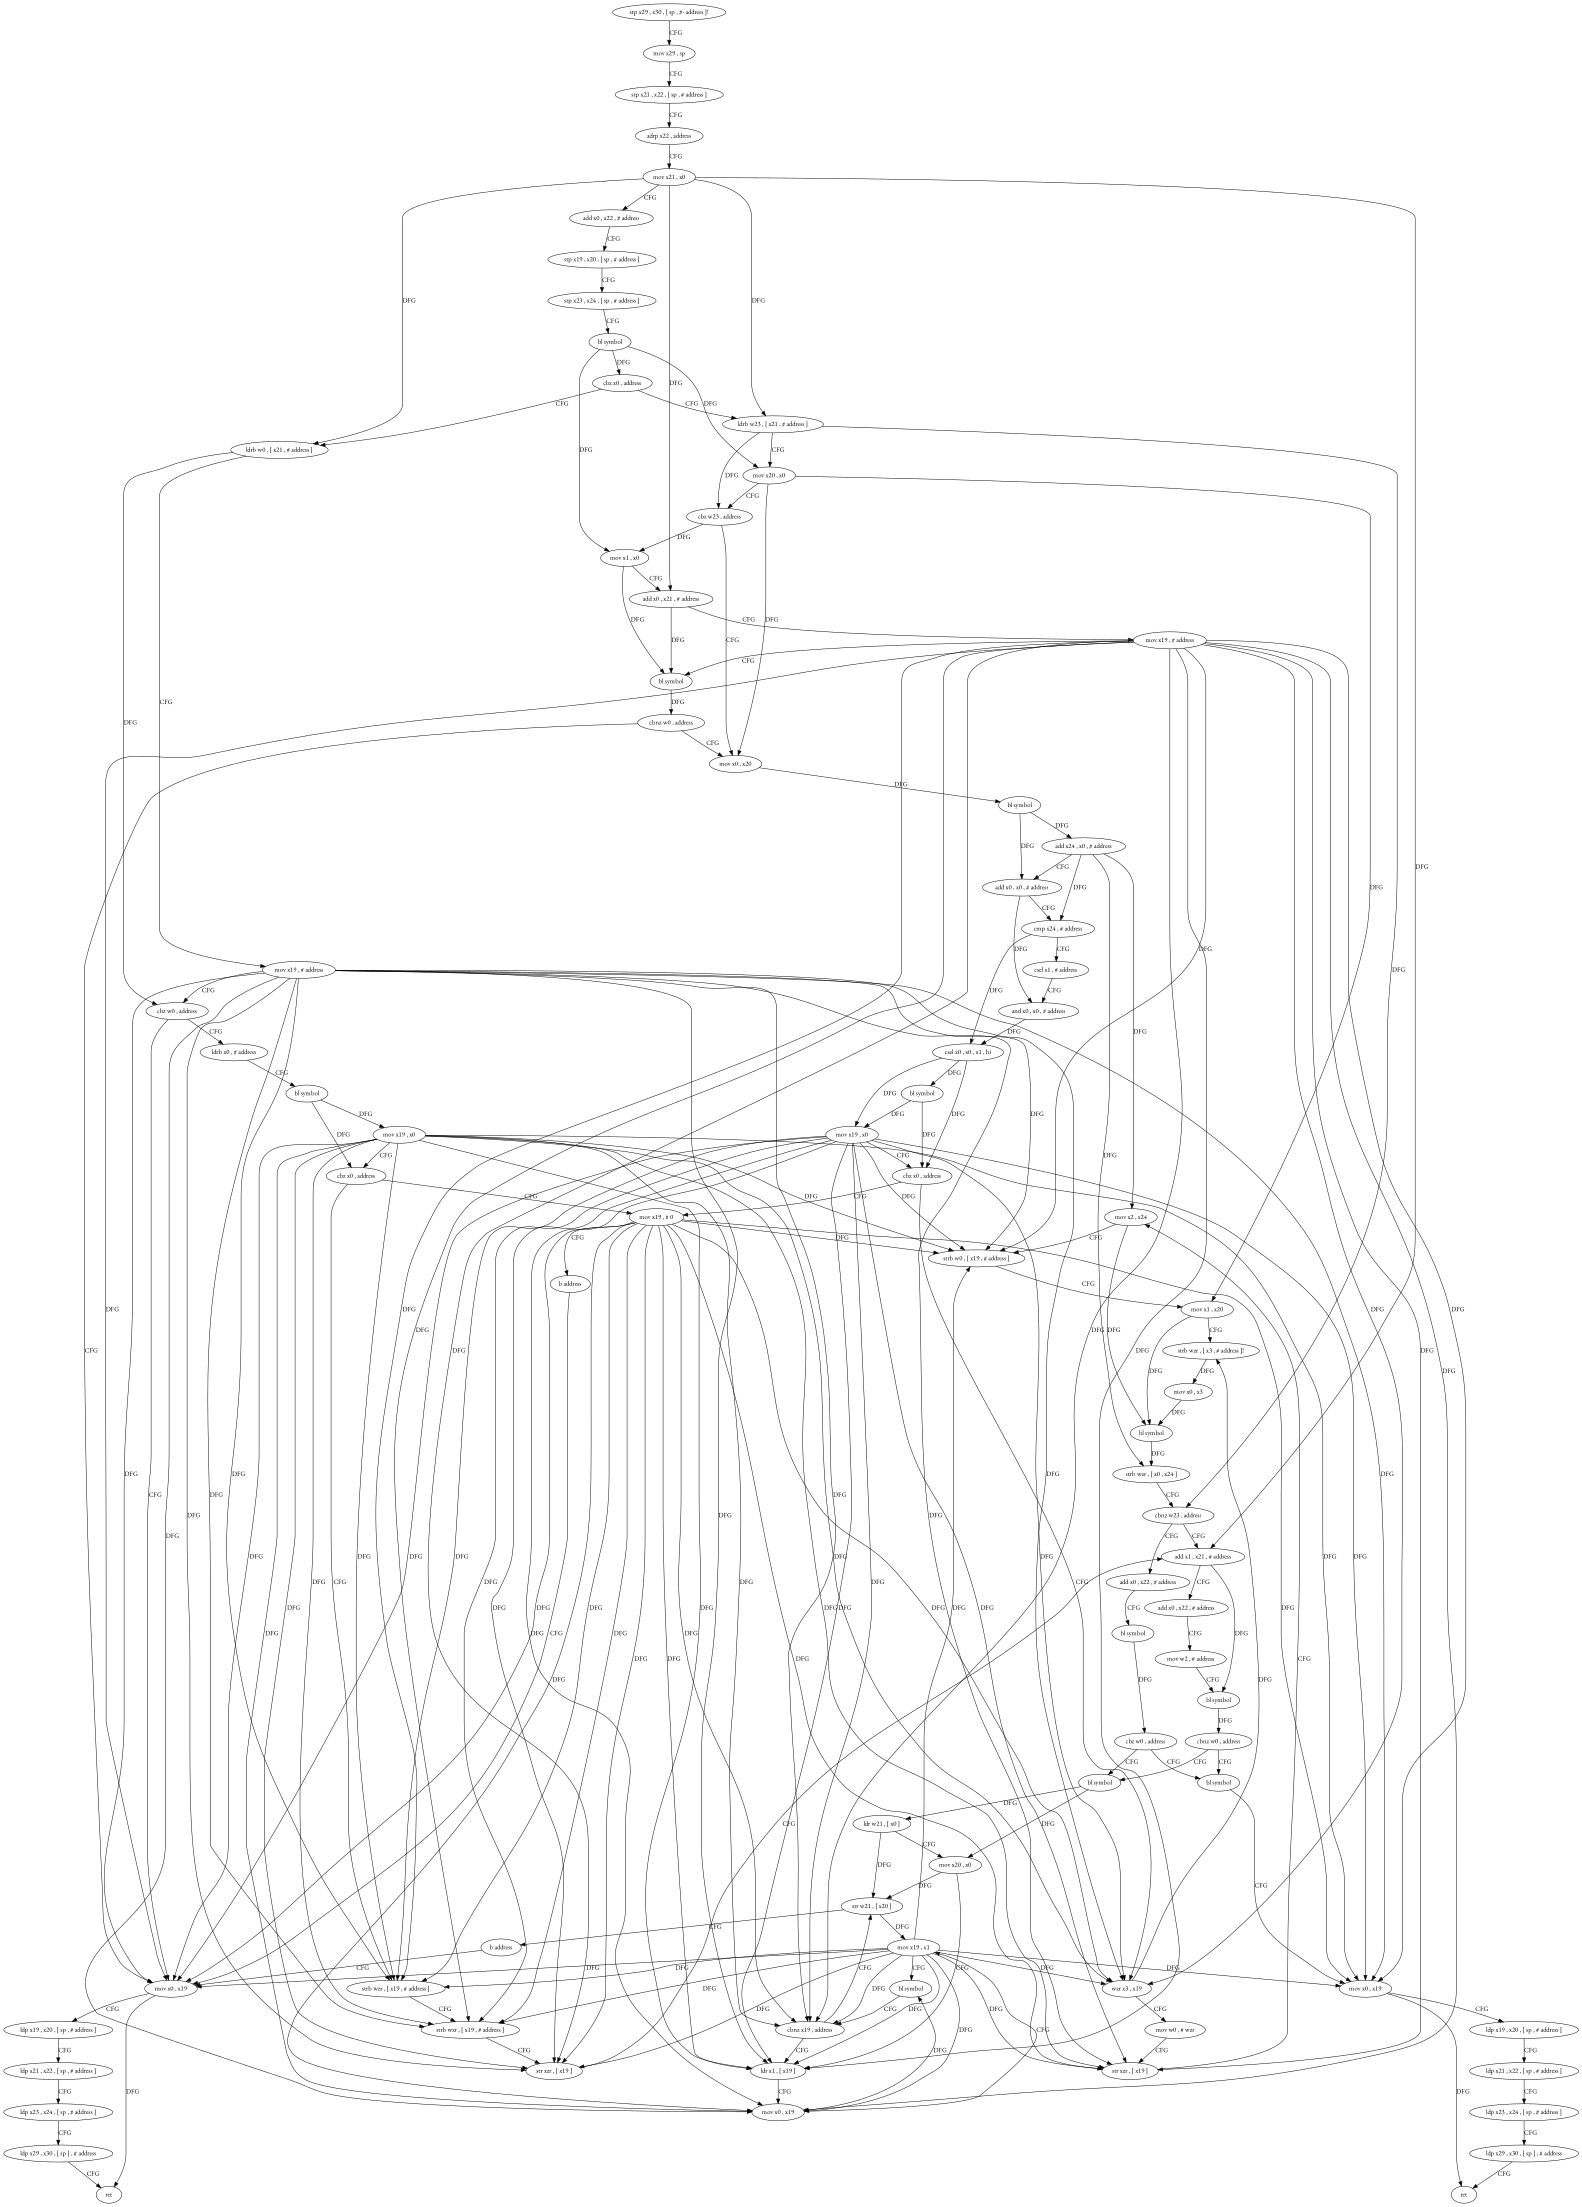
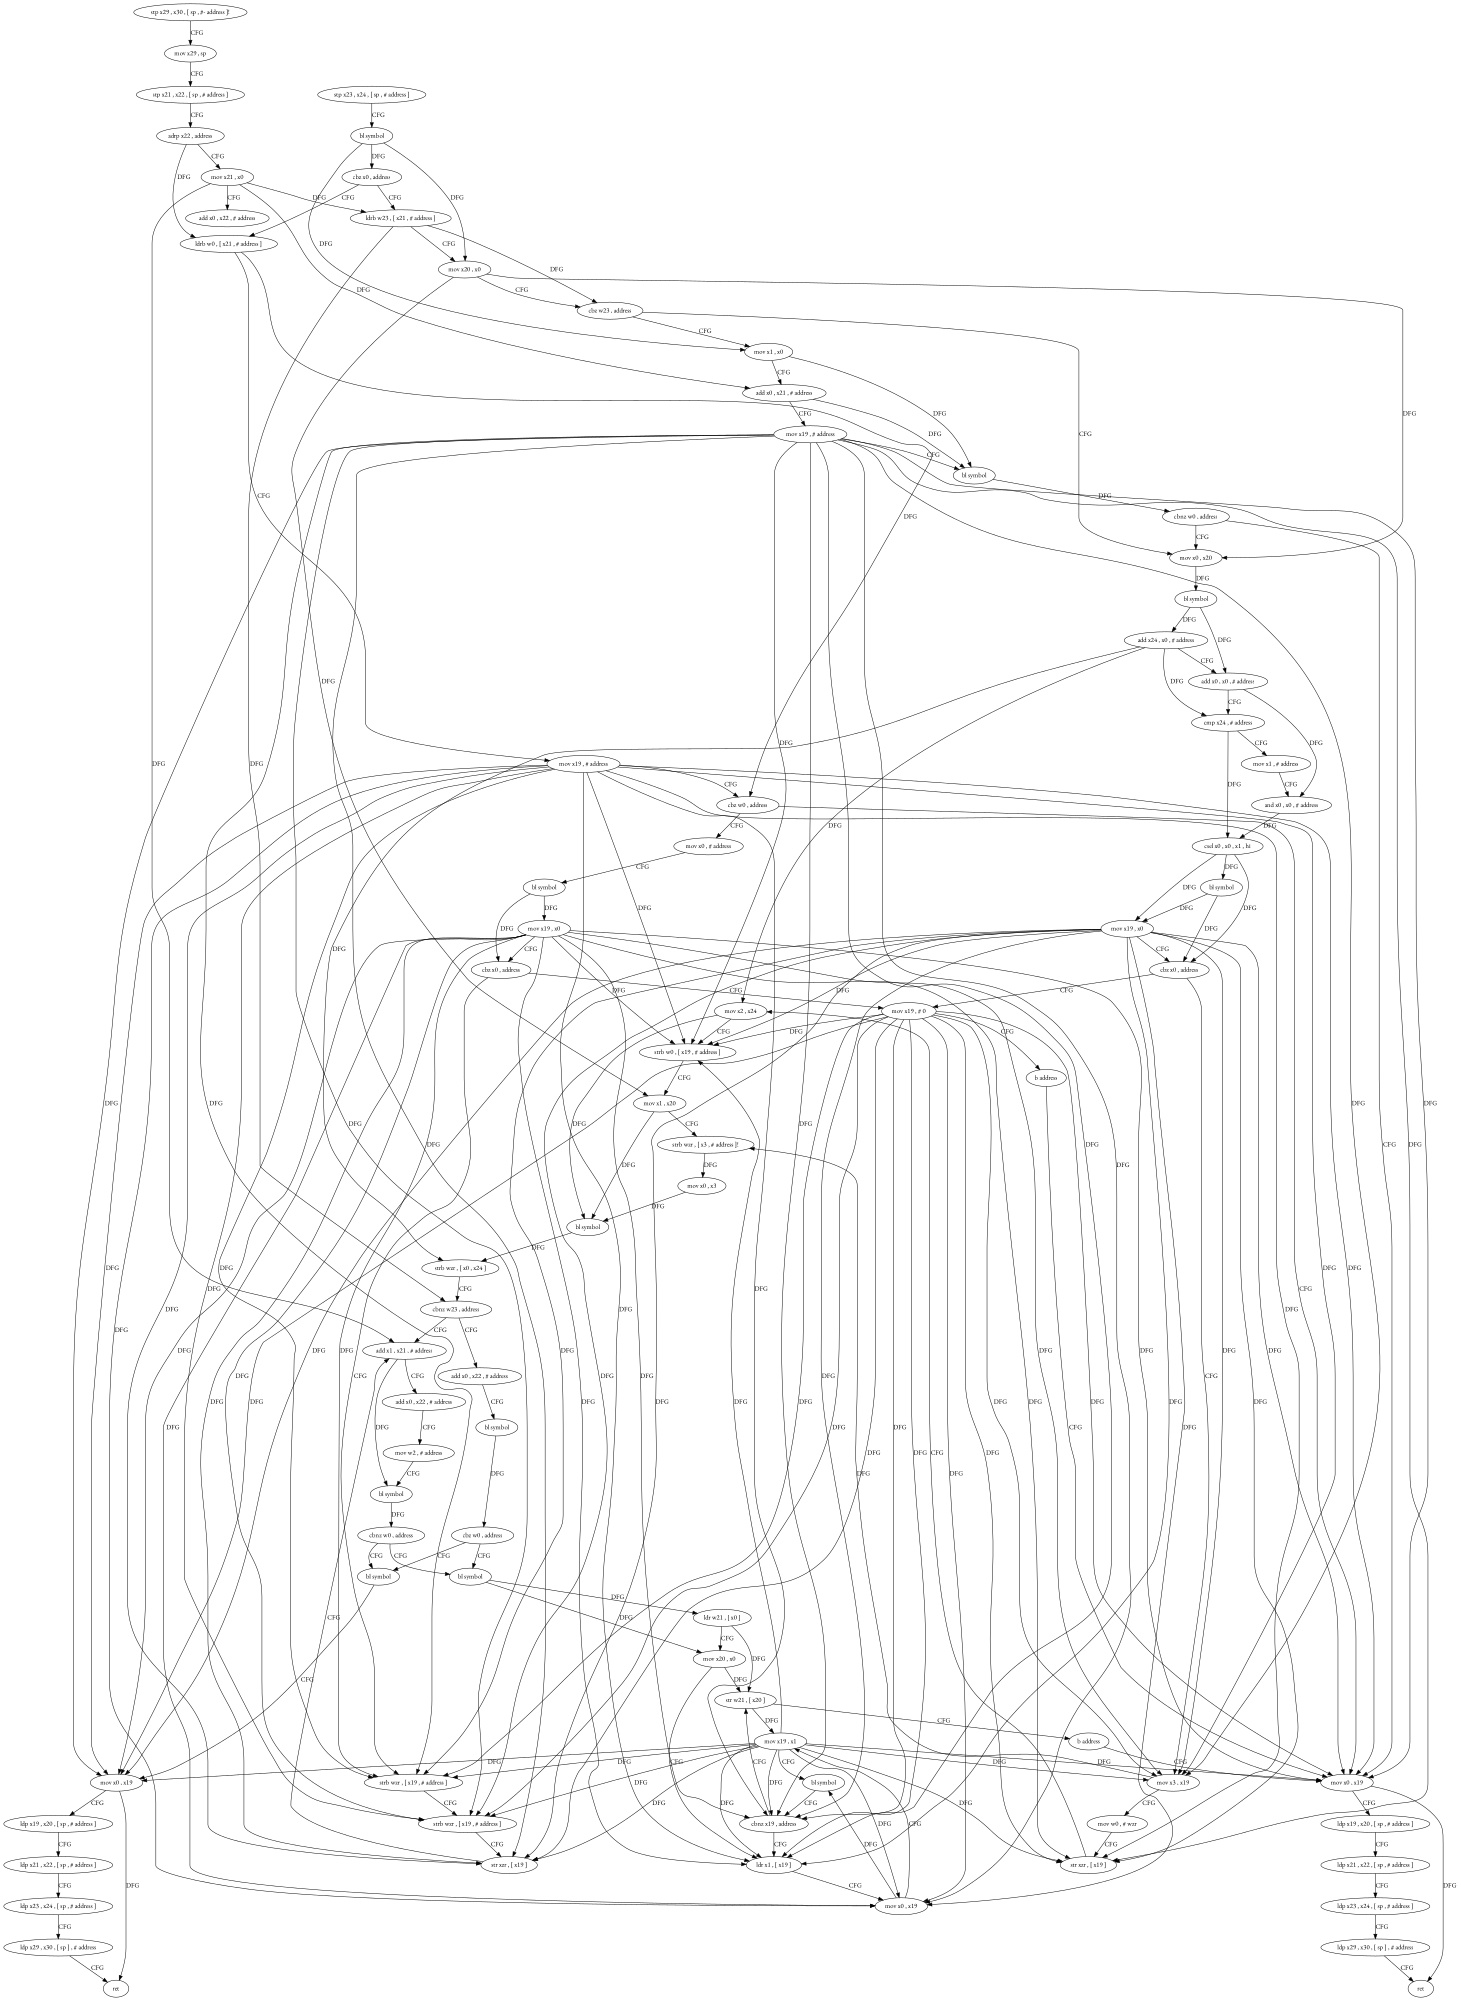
(403, 236) -> (173, 192)
(602, 260) -> none
(684, 537) -> (705, 331)
(1056, 970) -> (1276, 764)
(234, 1052) -> (709, 846)
(1127, 1989) -> (1173, 1783)
